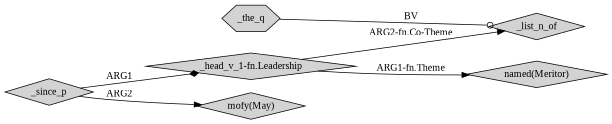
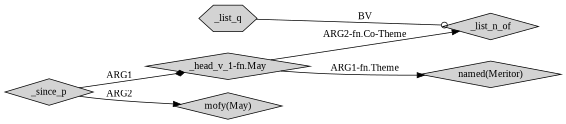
(251, 18) -> (228, 18)
(251, 66) -> (228, 66)
